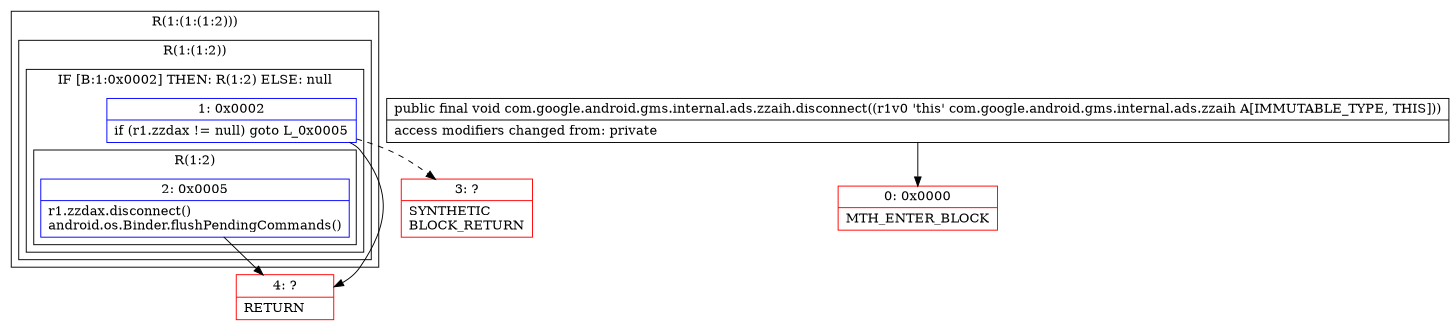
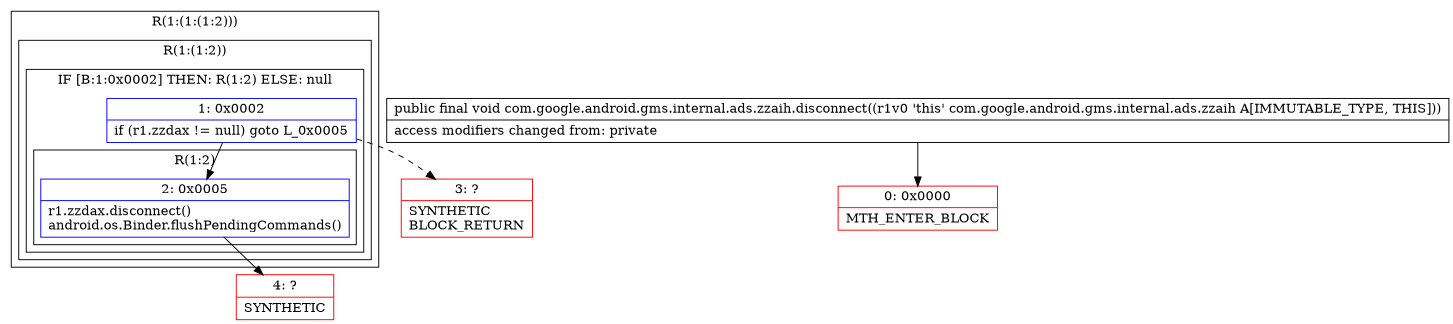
(383, 213) -> (217, 156)
(274, 308) -> (285, 308)
